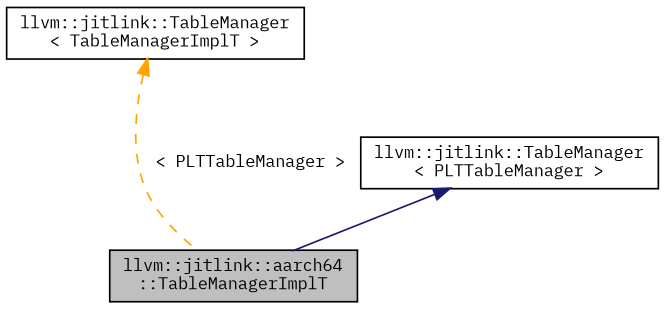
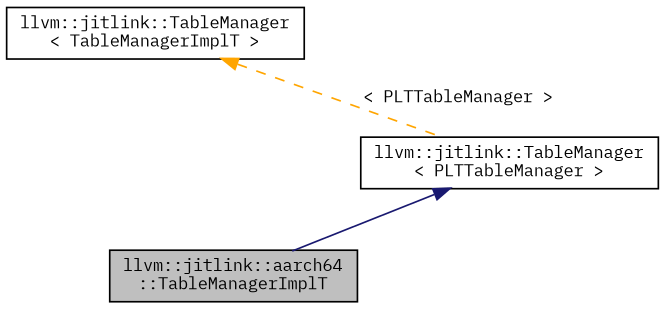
(140, 173) -> (341, 101)
